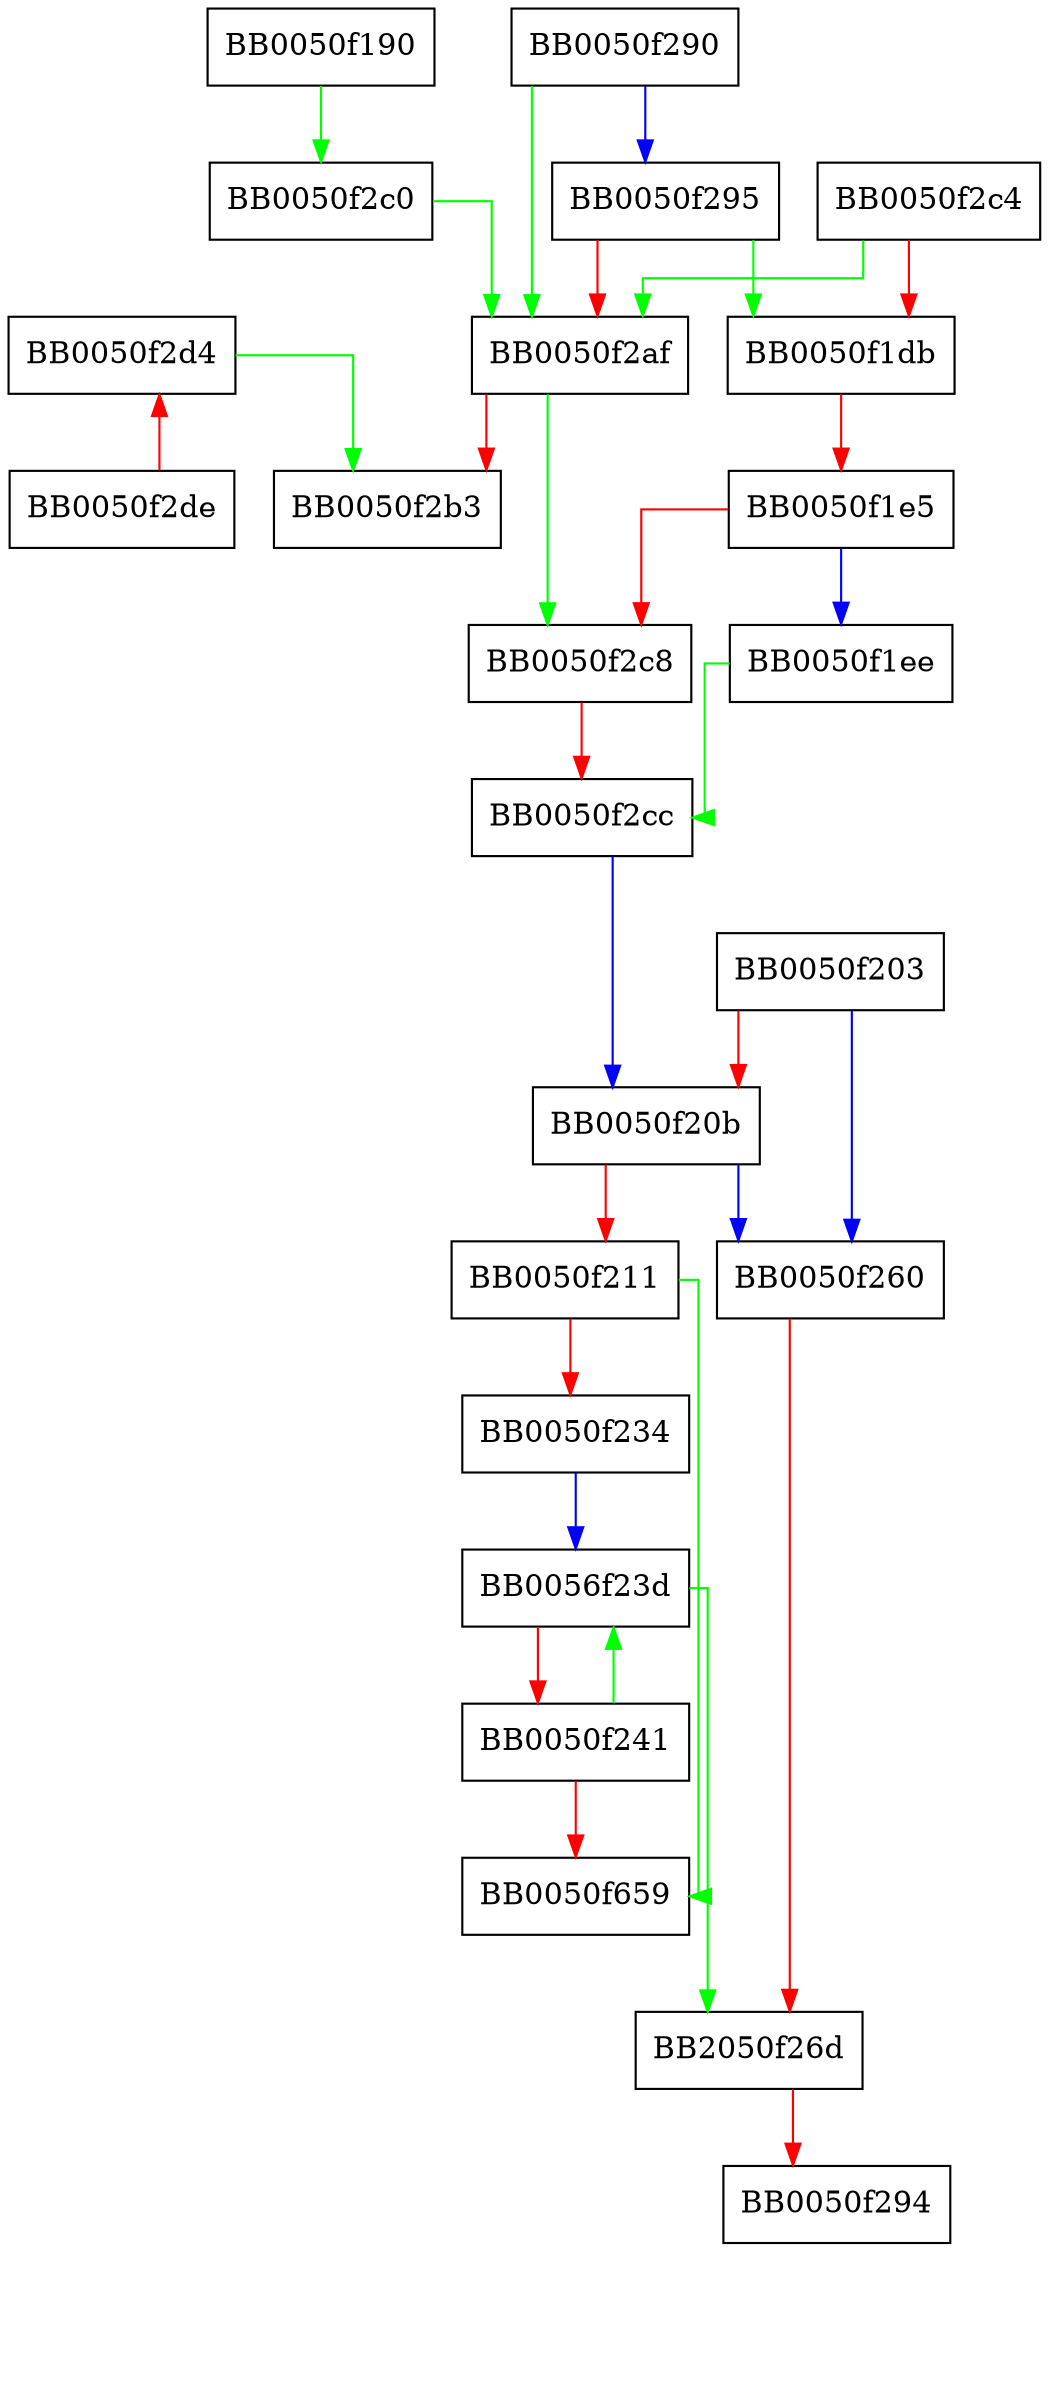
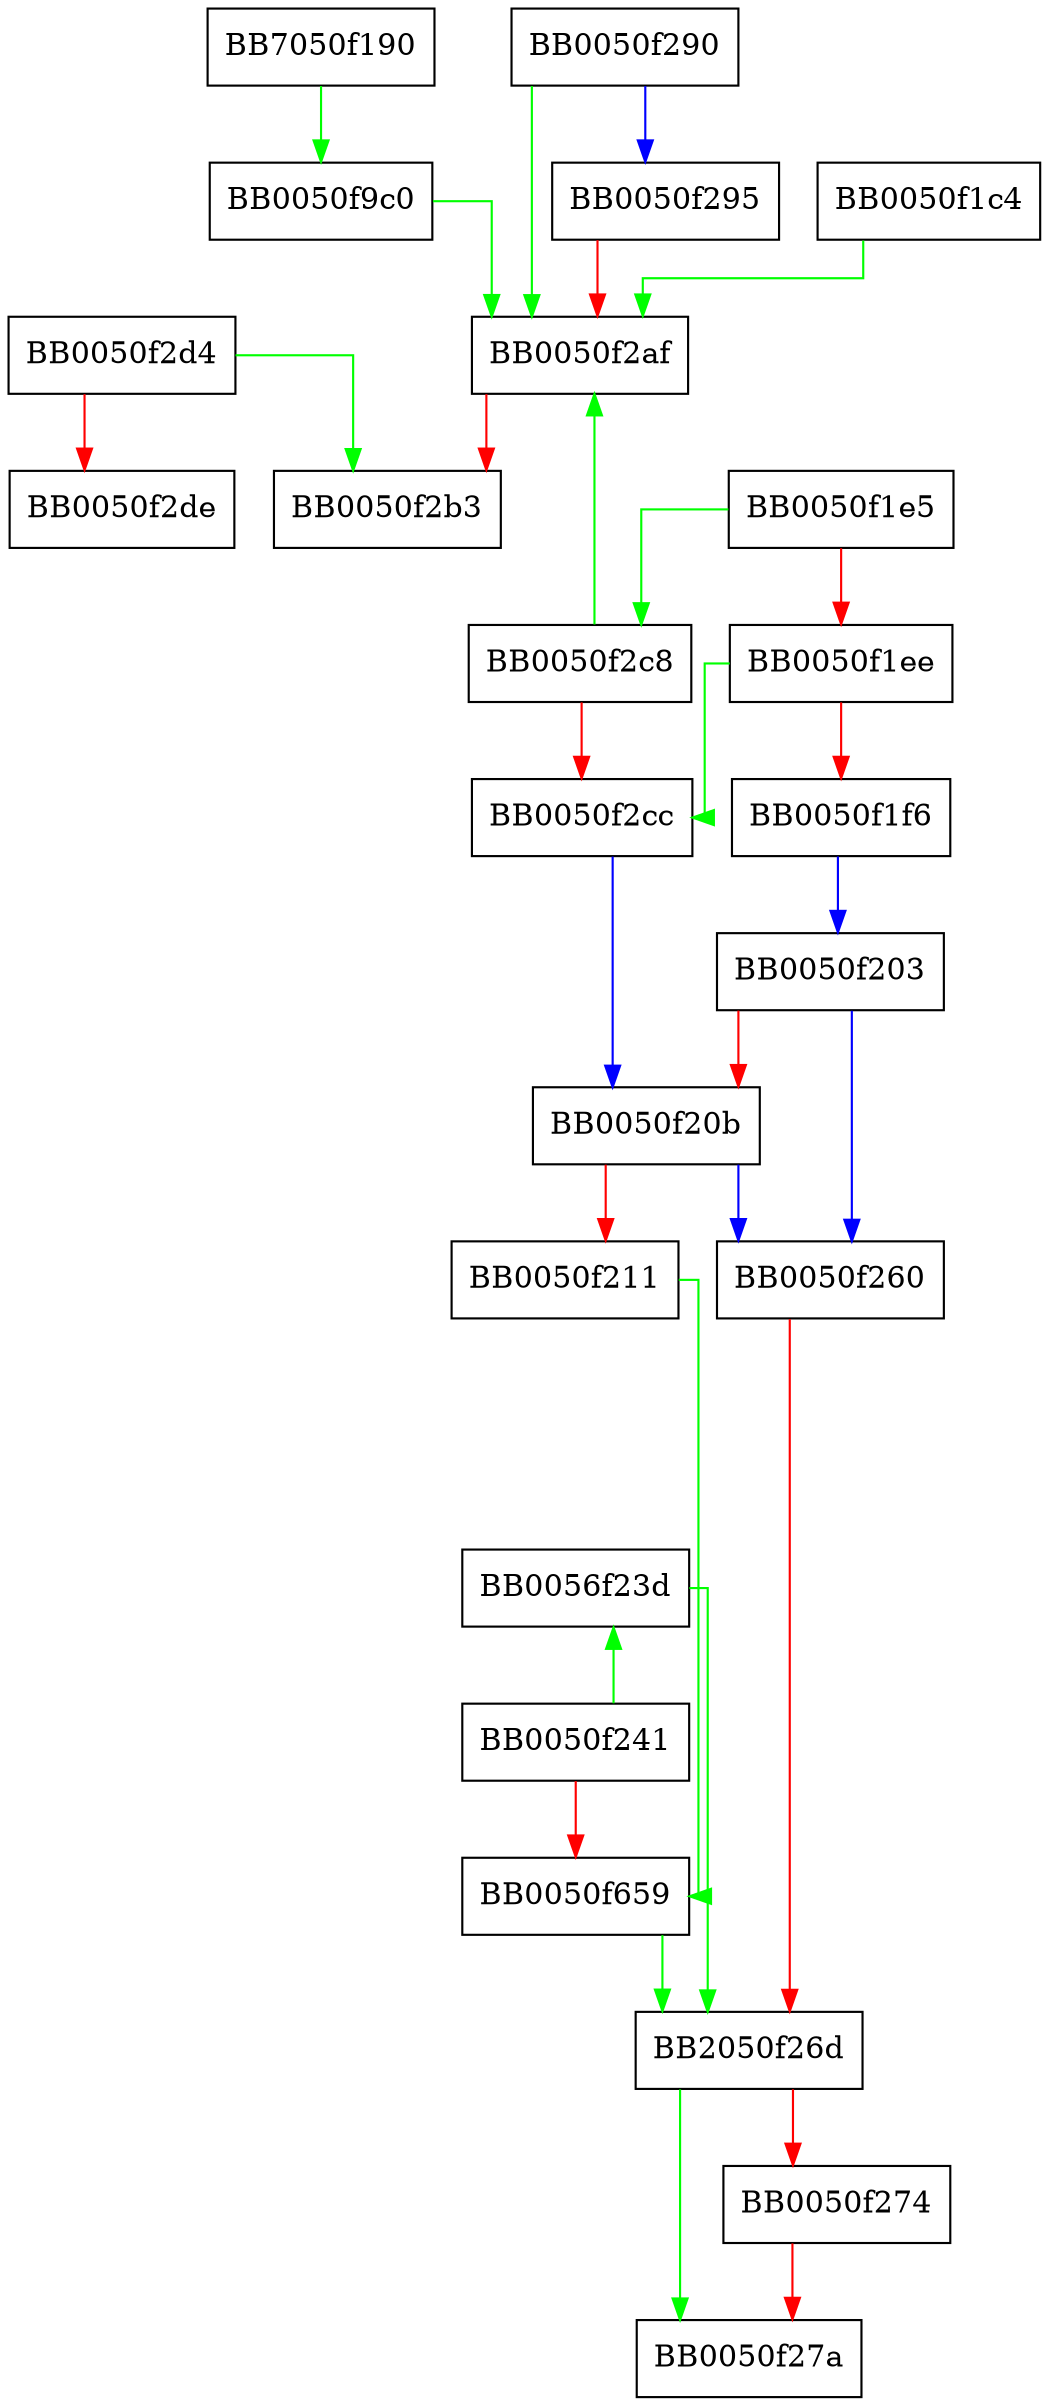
(321, 47) -> (321, 47)
(321, 201) -> (321, 201)
(929, 201) -> (929, 201)
(841, 355) -> none
(159, 443) -> (85, 421)
(548, 499) -> (594, 520)
(641, 513) -> (641, 513)
(841, 575) -> (841, 575)
none -> (841, 818)
(576, 1434) -> none
(538, 1654) -> none
none -> (662, 1962)
(837, 2204) -> (837, 2204)
none -> (749, 2359)
